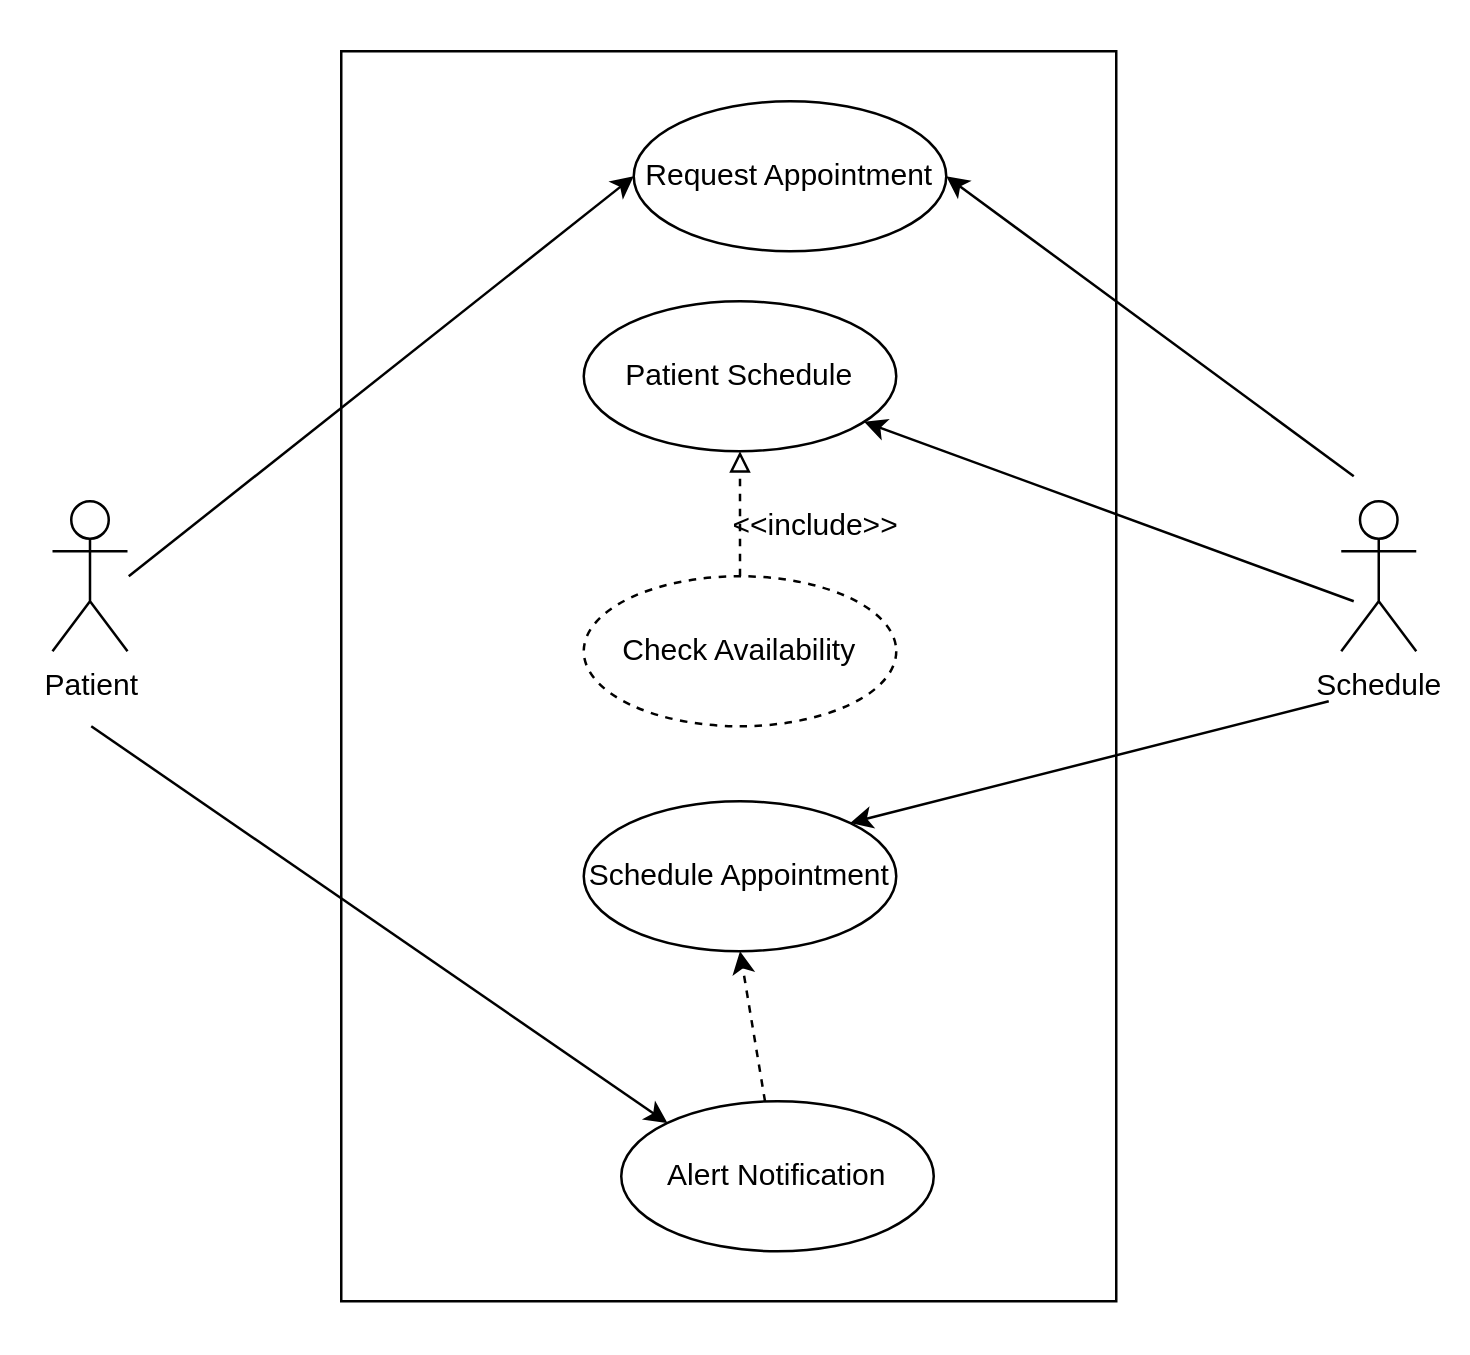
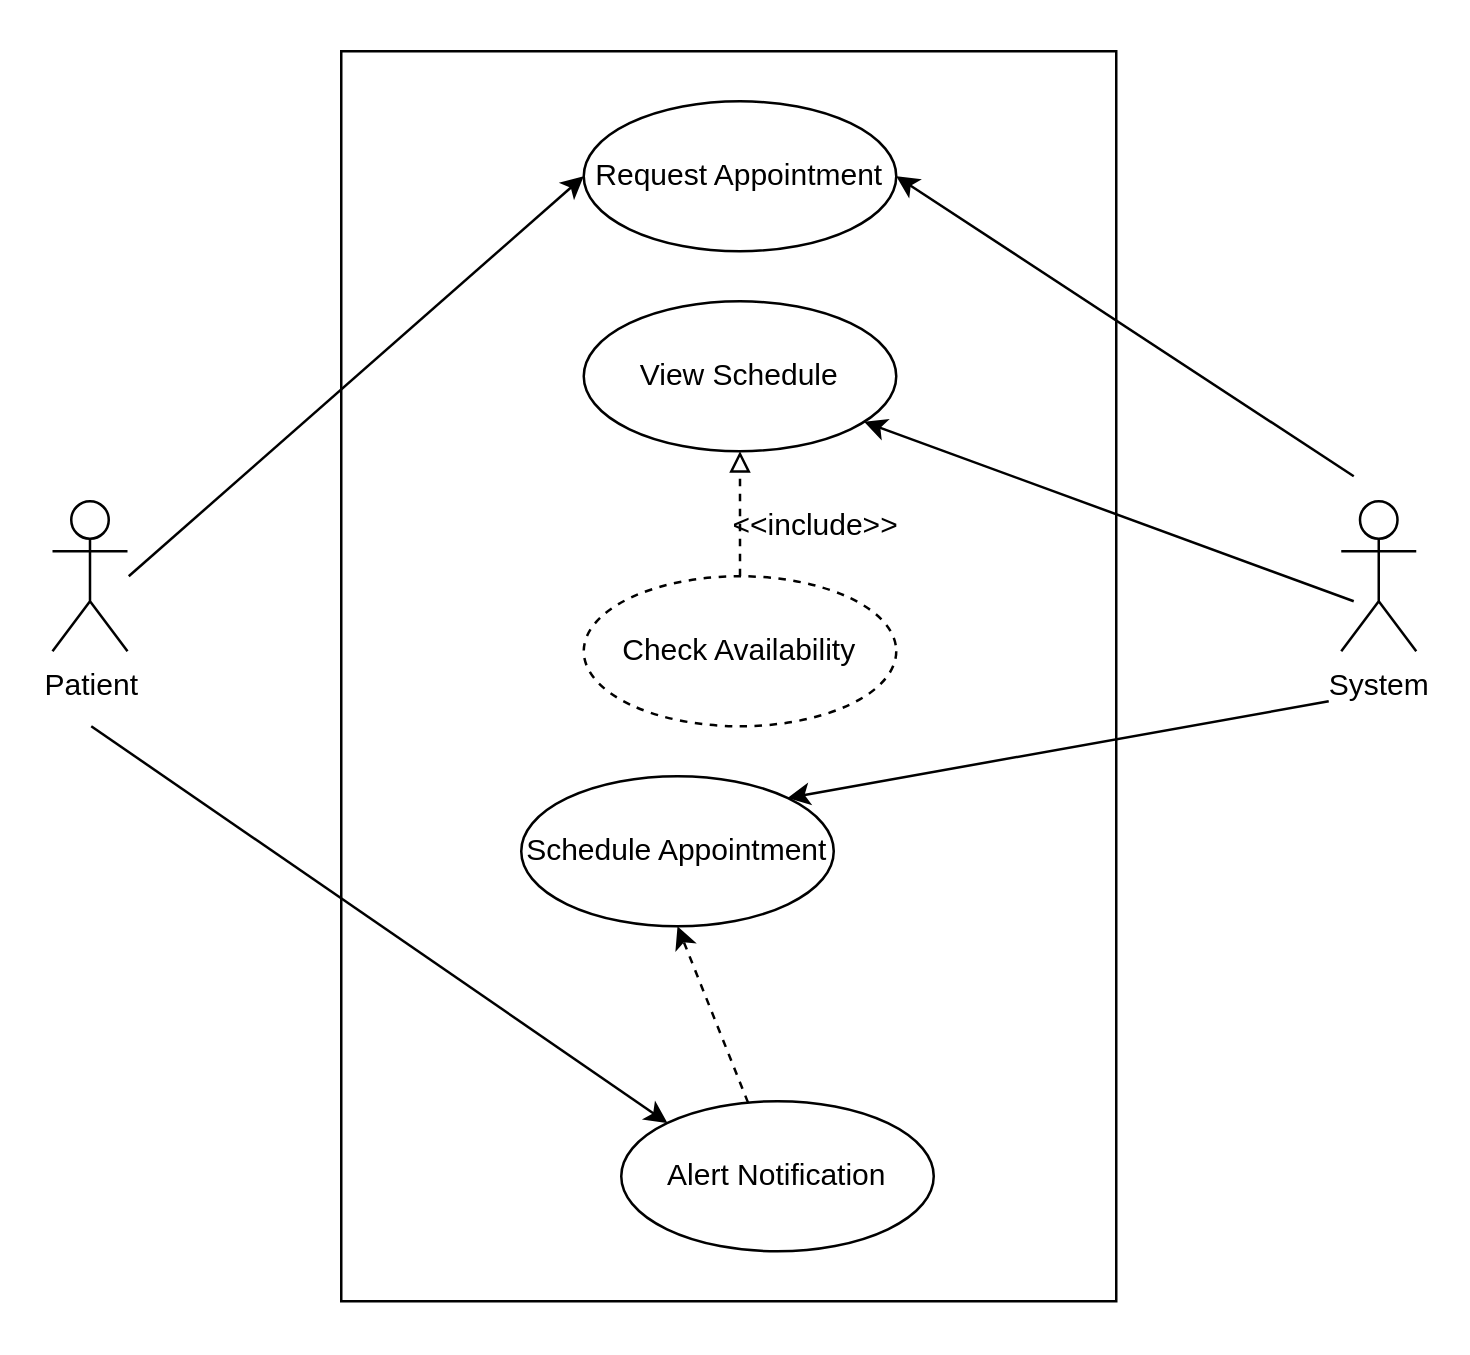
(790, 176) -> (740, 176)
(740, 376) -> (740, 376)
(1380, 687) -> (1380, 687)
(740, 876) -> (678, 851)
